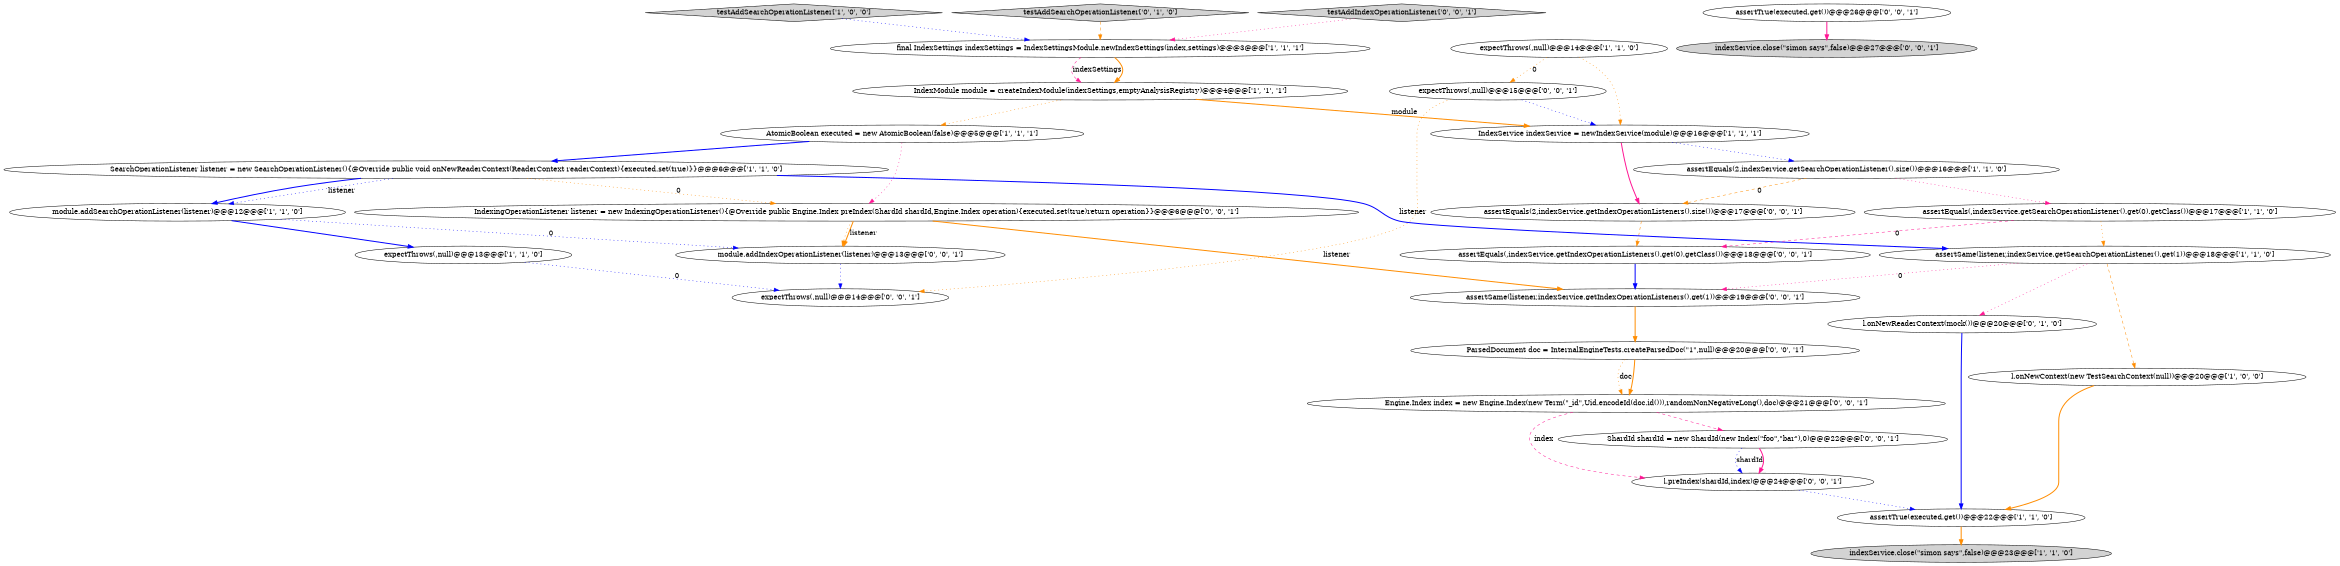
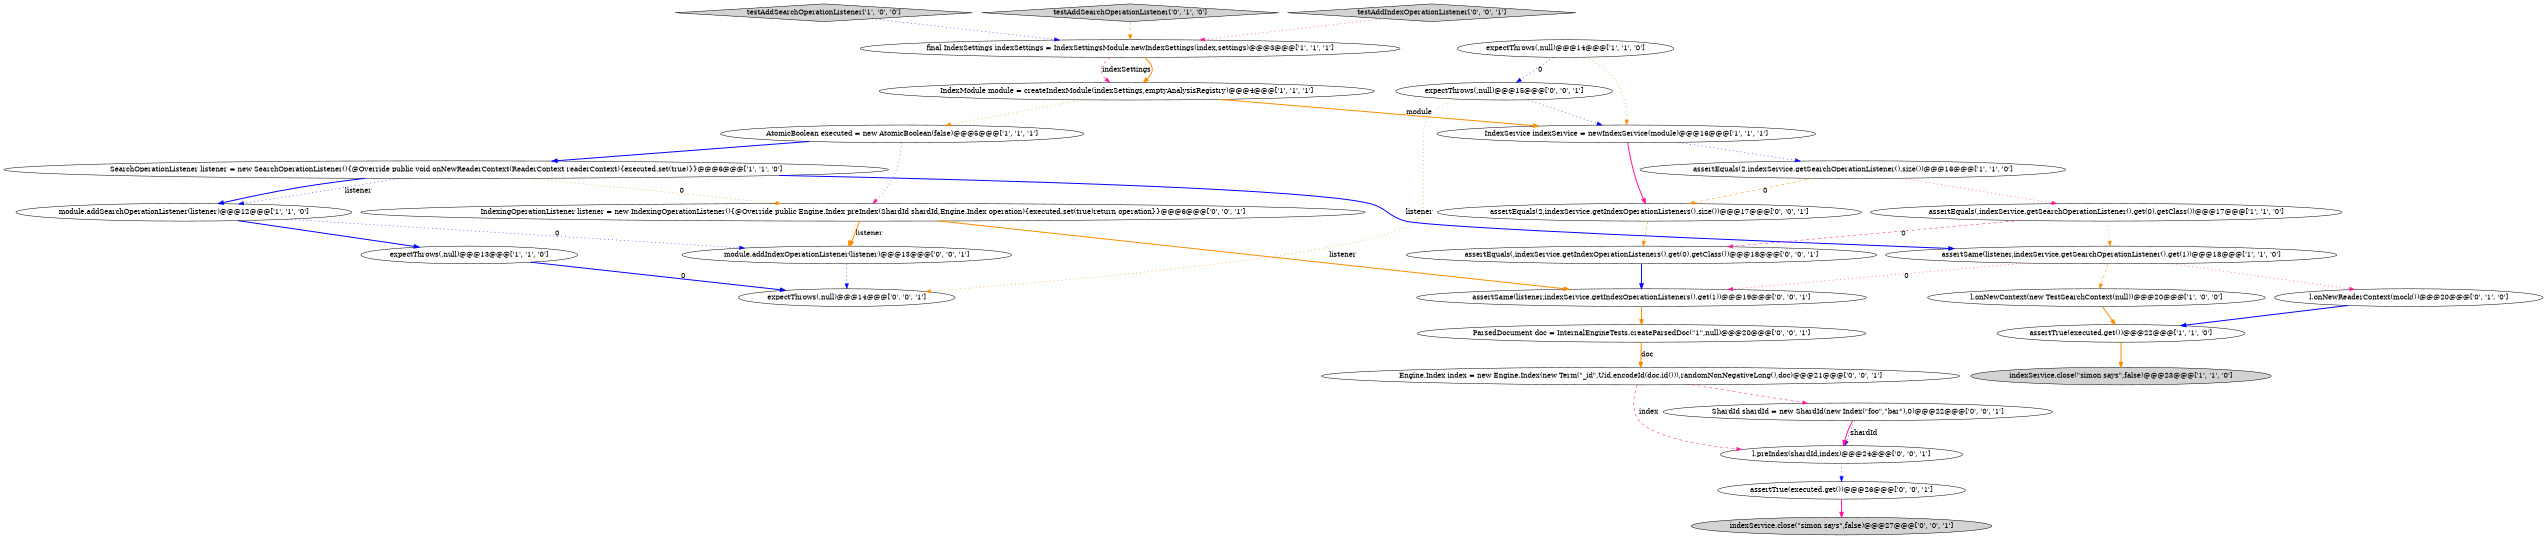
(1531, 68) -> (1537, 68)
(649, 276) -> (656, 276)
(1854, 499) -> (1842, 470)
